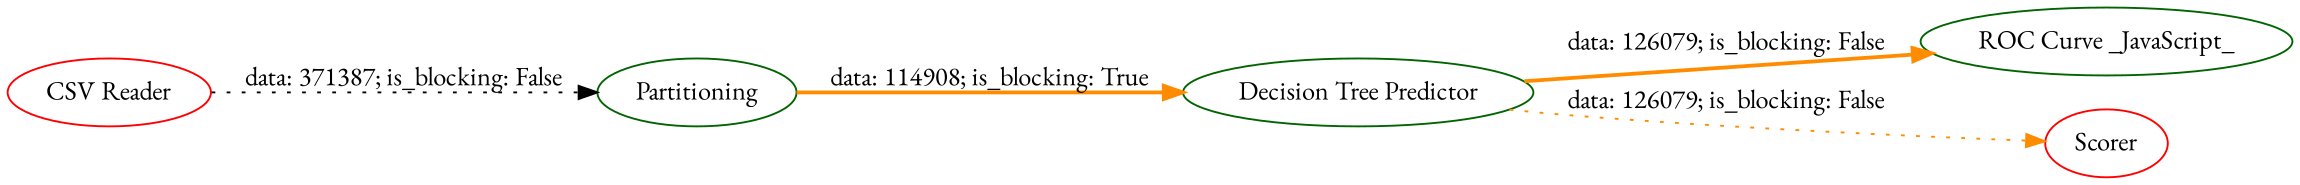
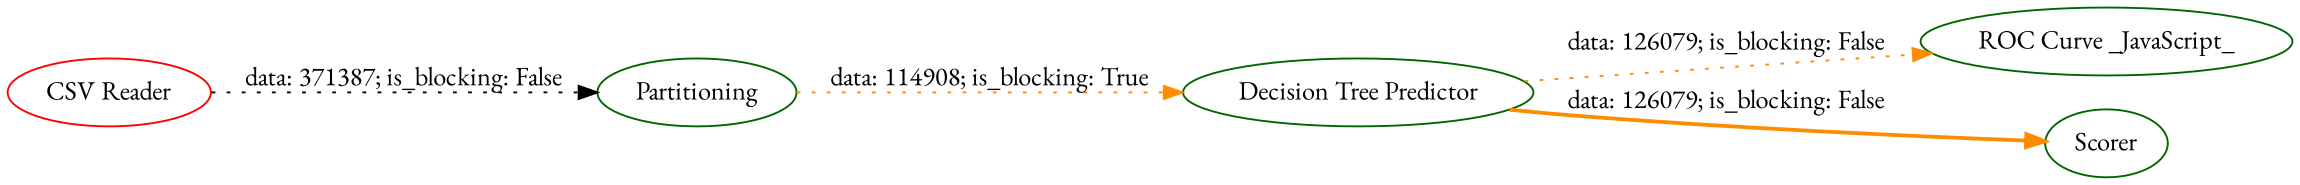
(1719, 68) -> (1719, 68)
(980, 92) -> (980, 92)
(1767, 128) -> (1767, 128)
(2107, 143) -> (2107, 143)
